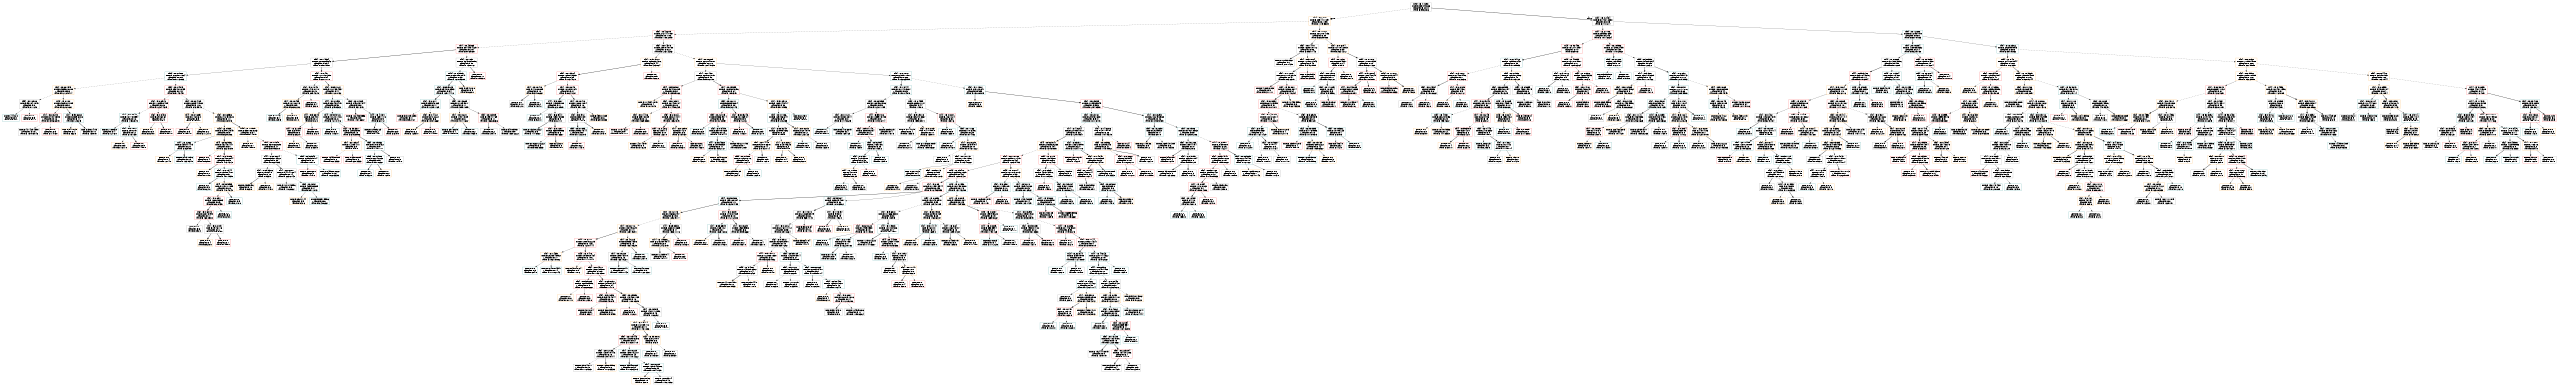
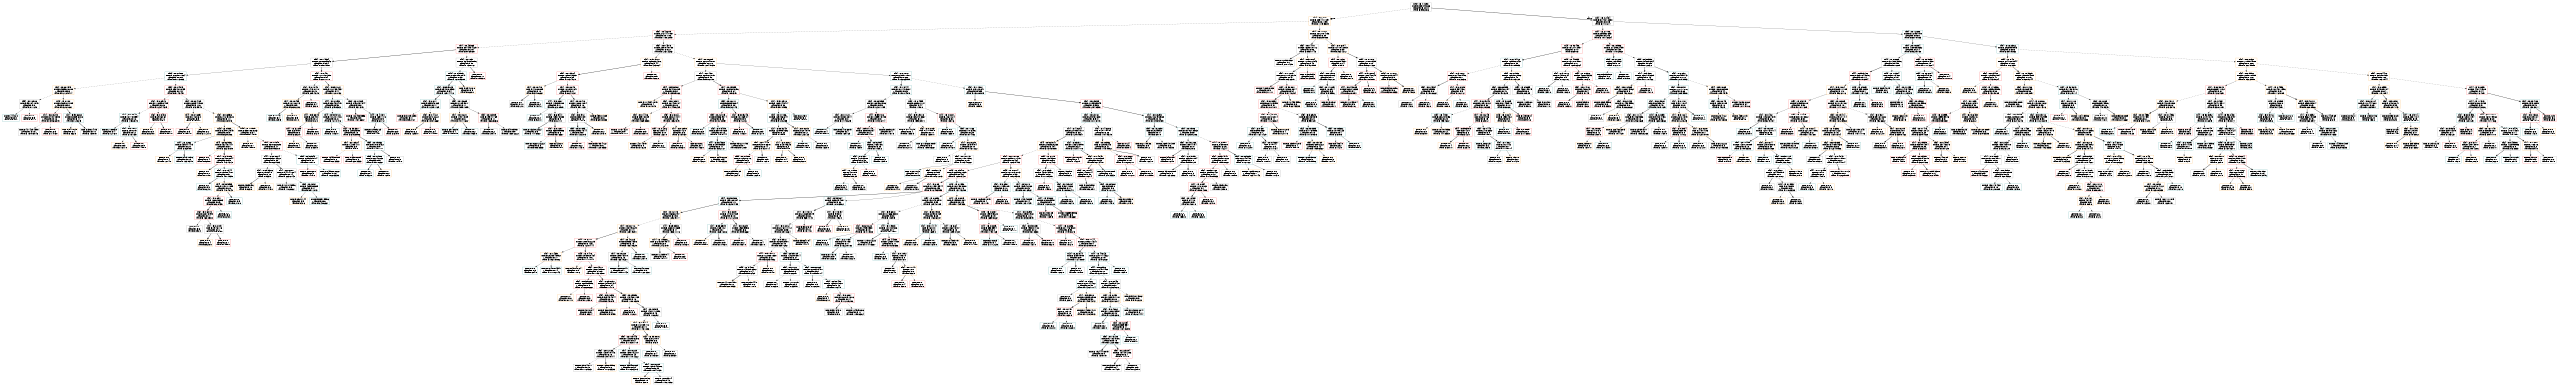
(2100, 118) -> (2100, 118)
none -> (598, 146)
(1259, 146) -> (1267, 153)
none -> (2317, 146)
(922, 181) -> (922, 181)
